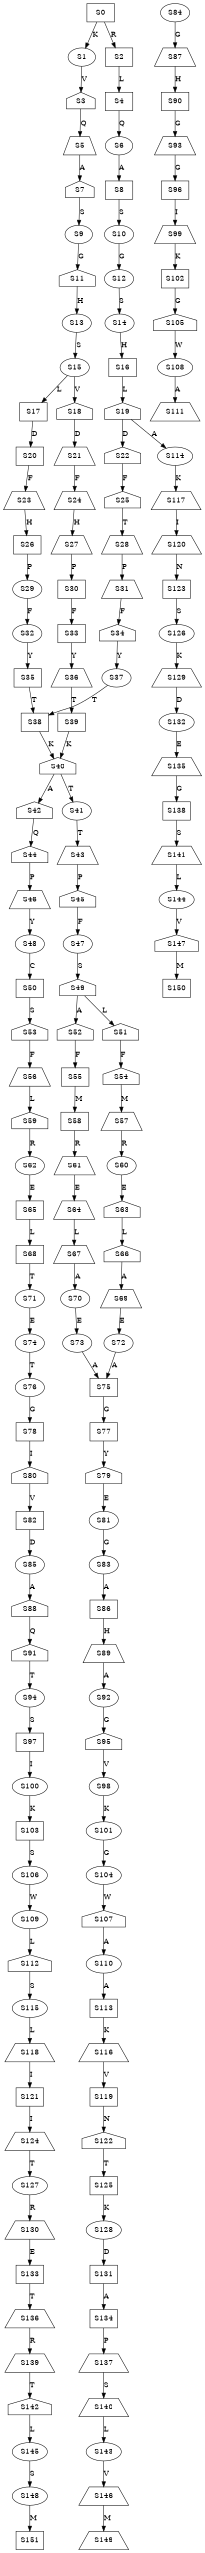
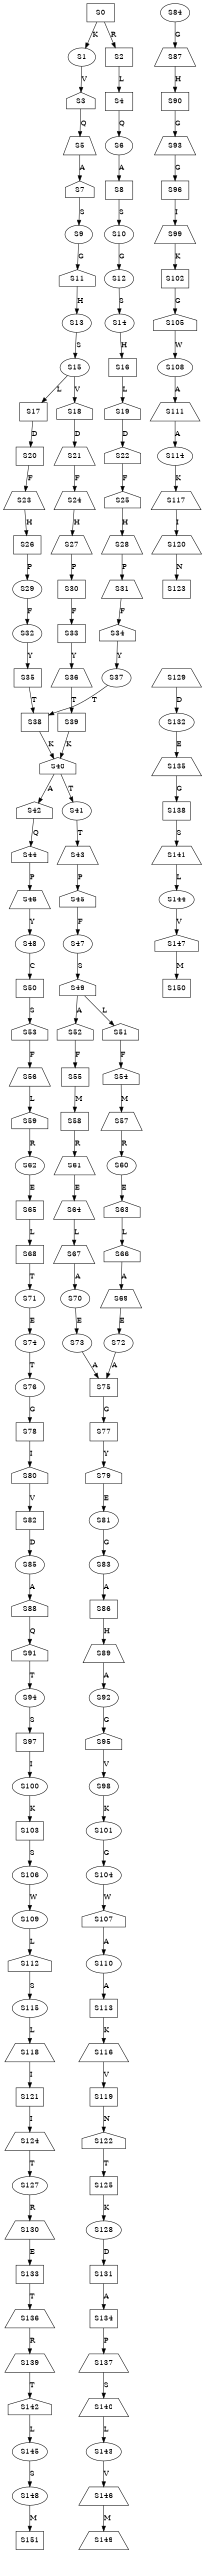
(147, 432) -> (175, 431)
(125, 523) -> (125, 523)
(177, 634) -> none
